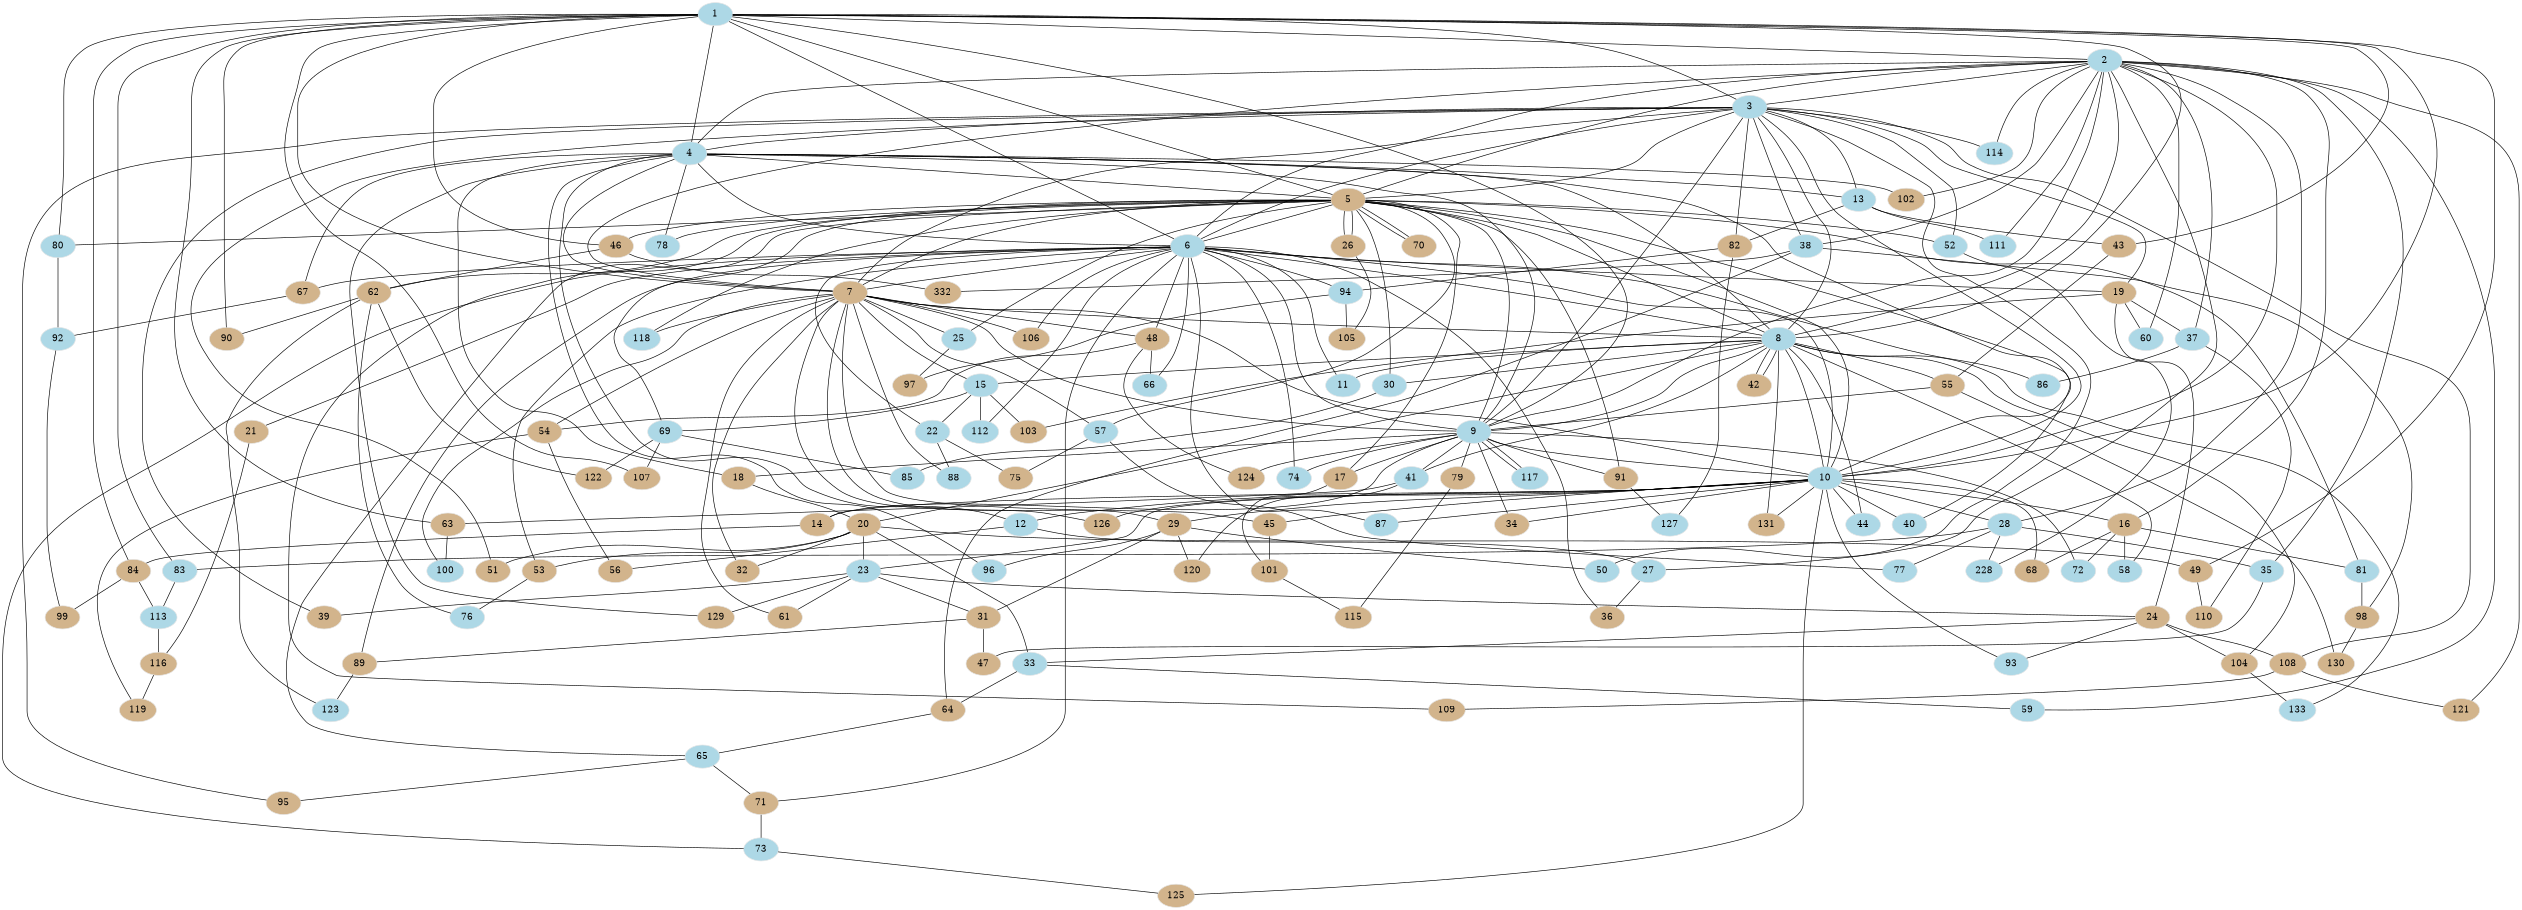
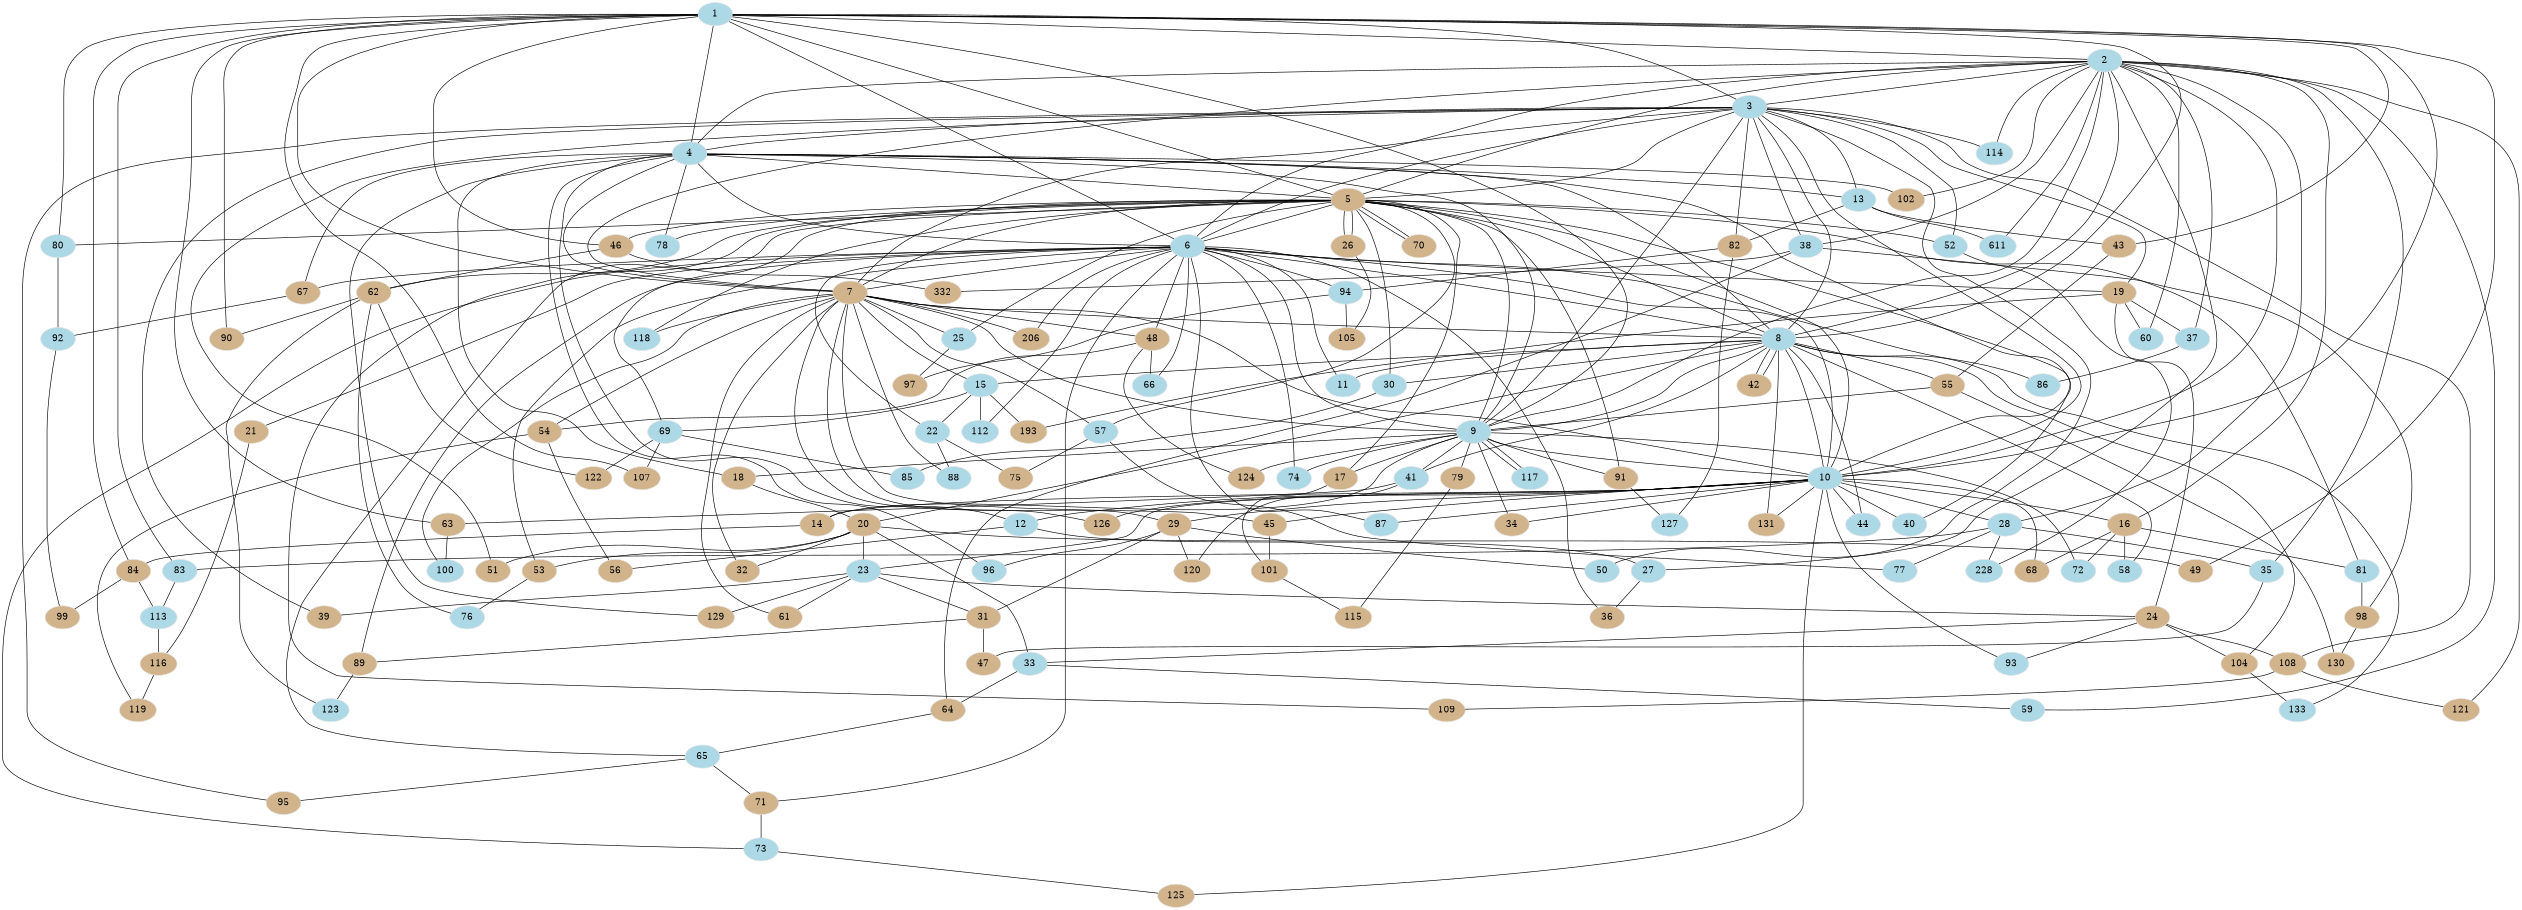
(1998, 246) -> (1998, 246)
(1031, 339) -> (1031, 339)
(1029, 432) -> (1029, 432)
(2204, 617) -> none
